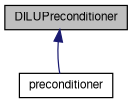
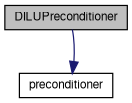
(58, 58) -> (74, 46)
